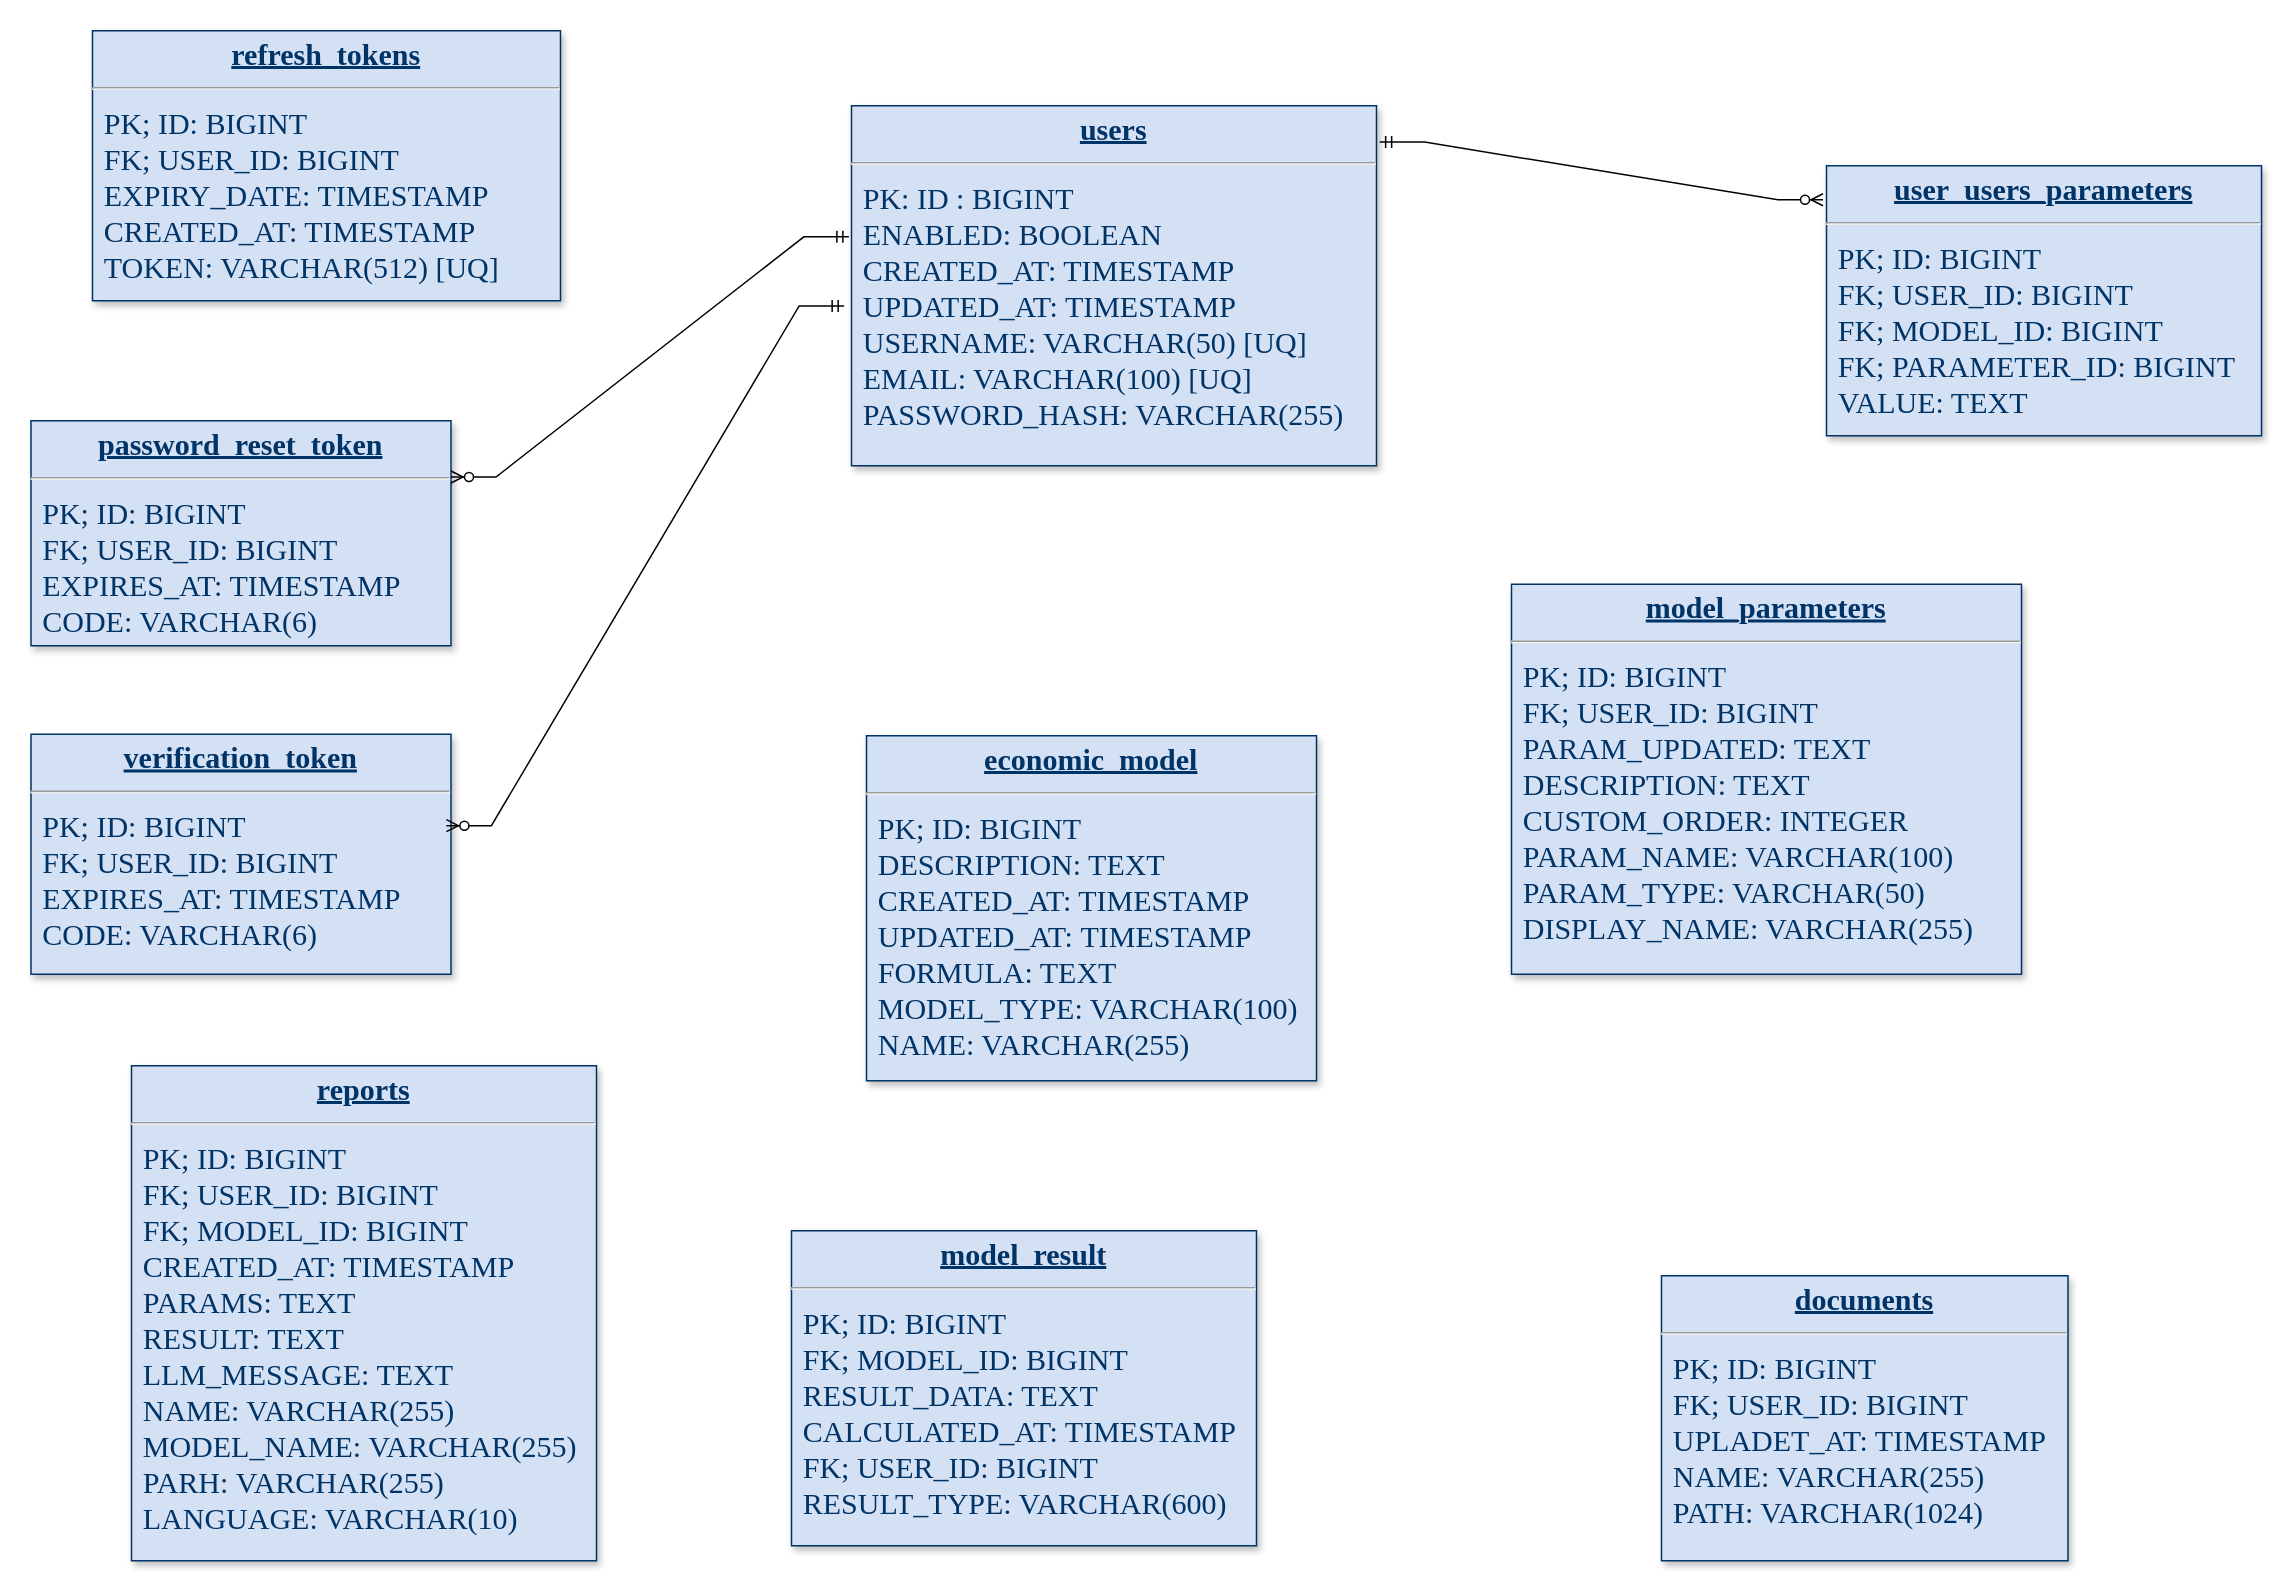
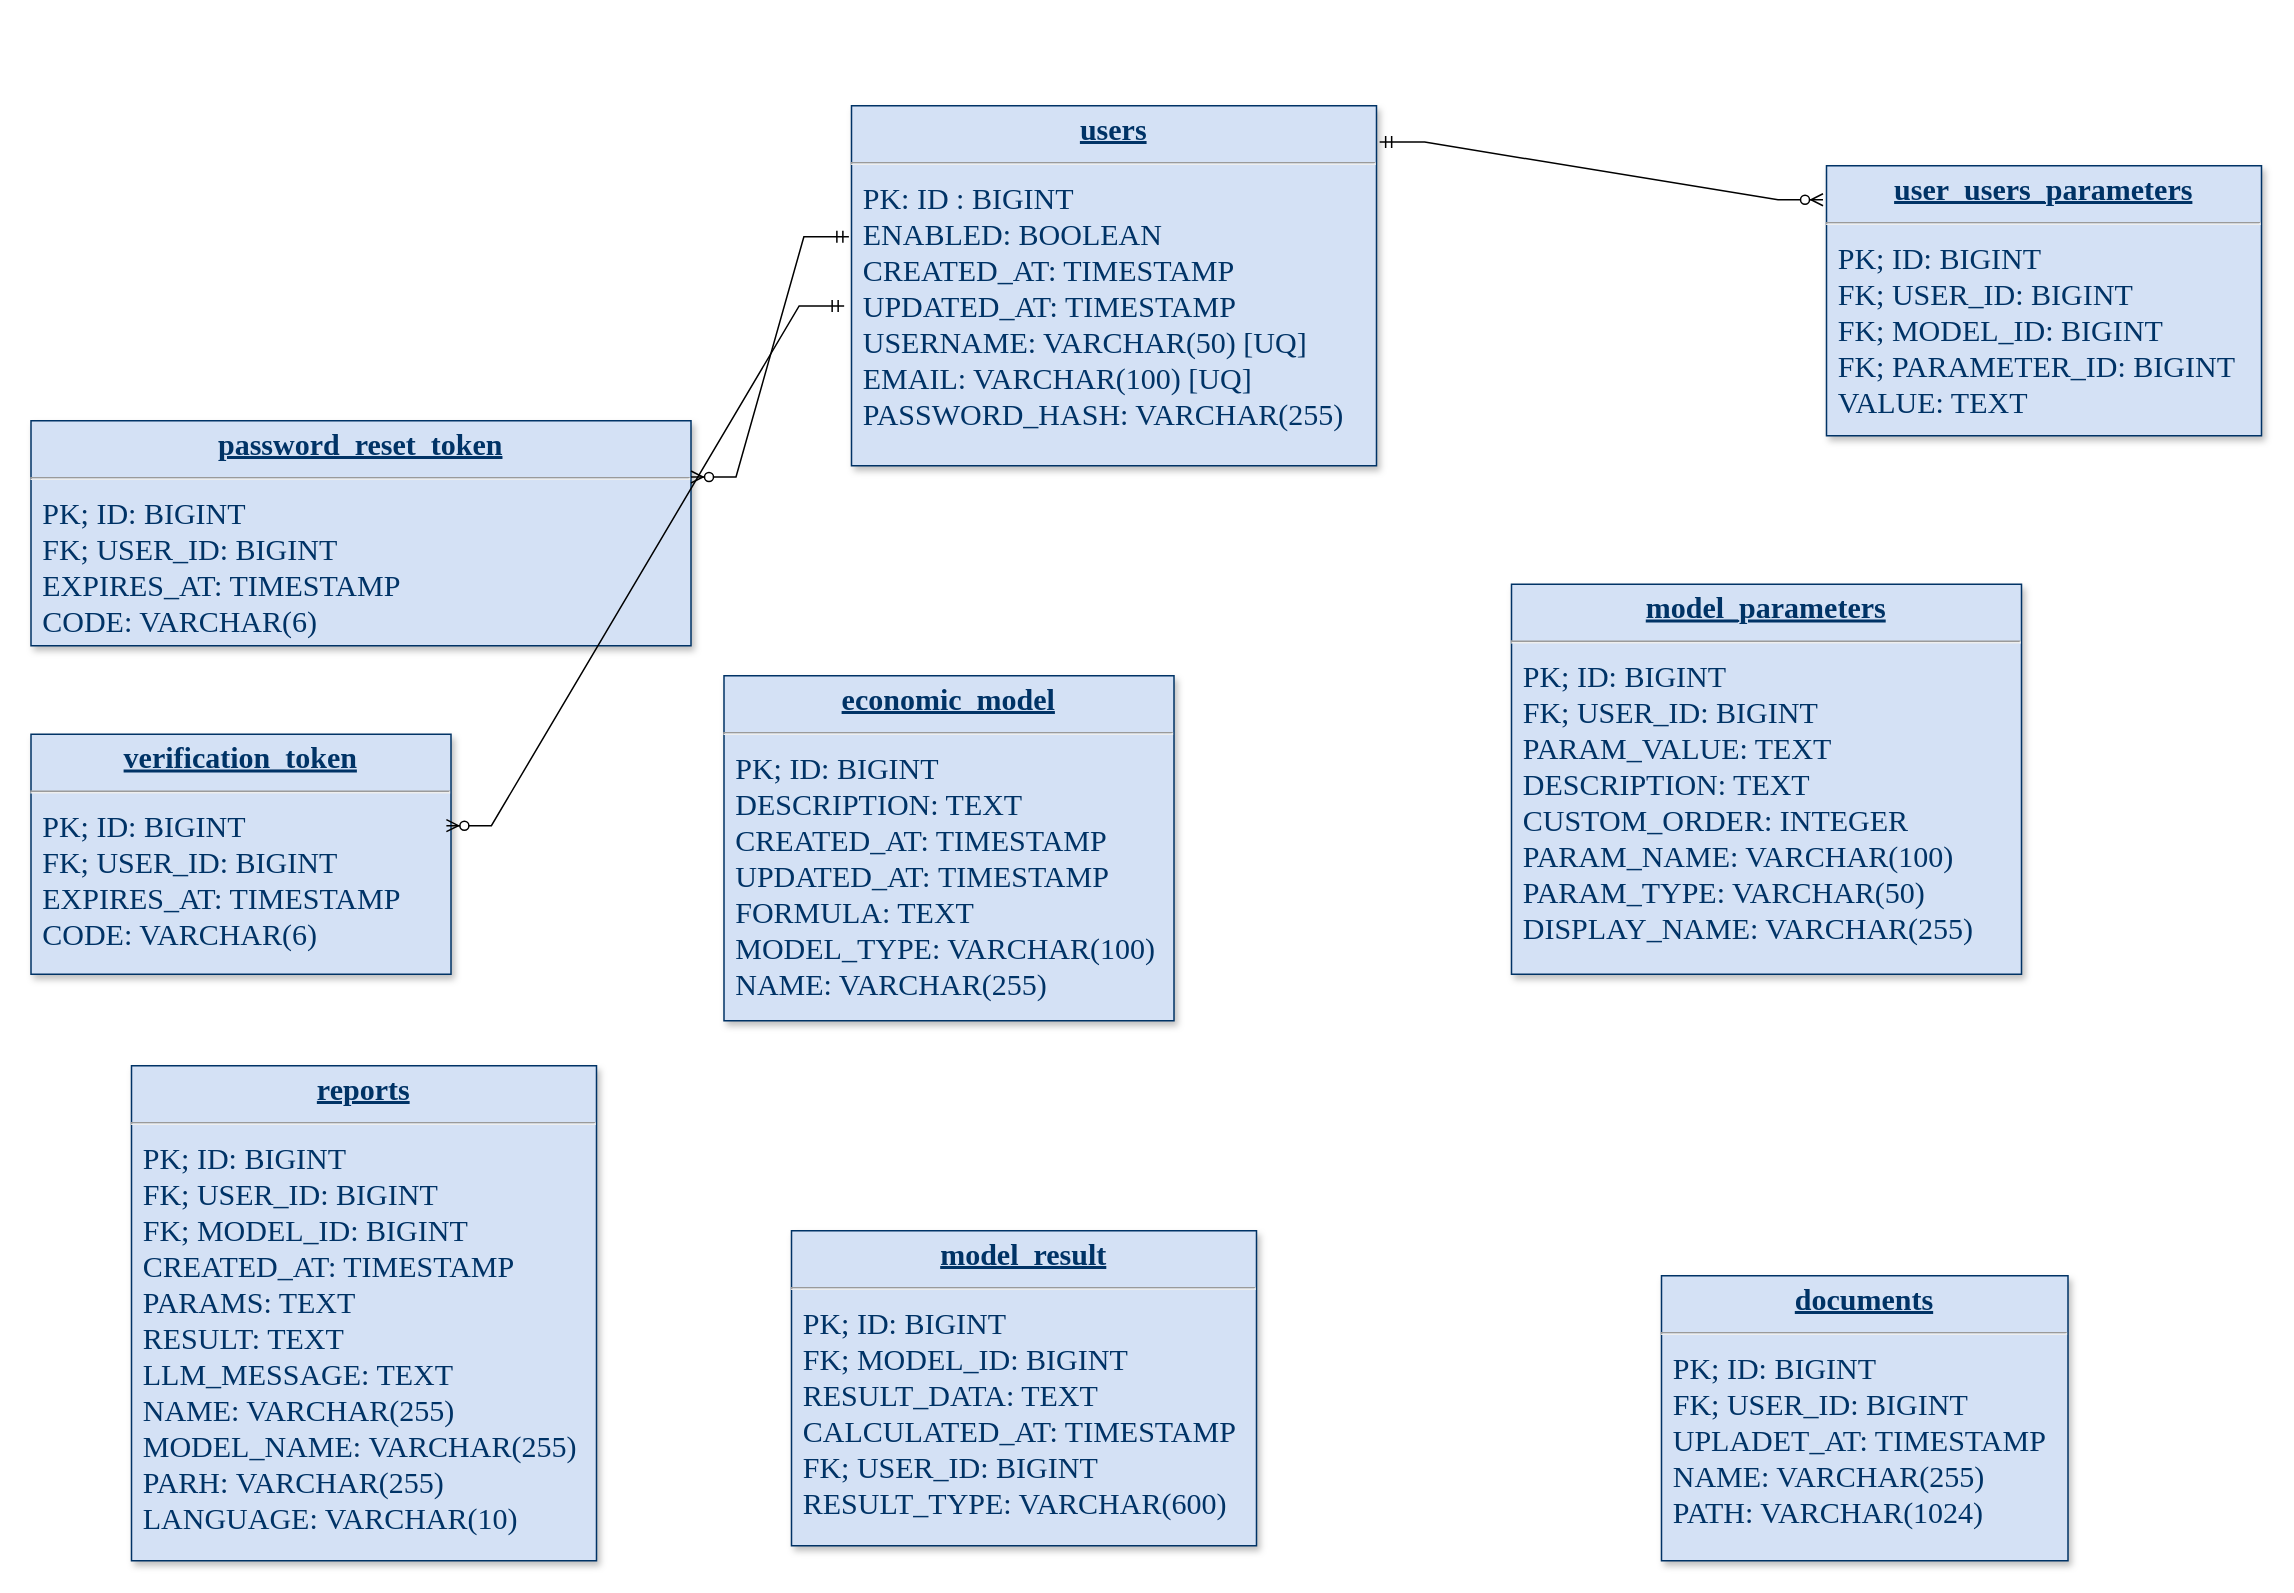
(326, 166) -> none
(241, 533) -> (361, 533)
(1722, 746) -> (1722, 746)
(1091, 908) -> (949, 848)
